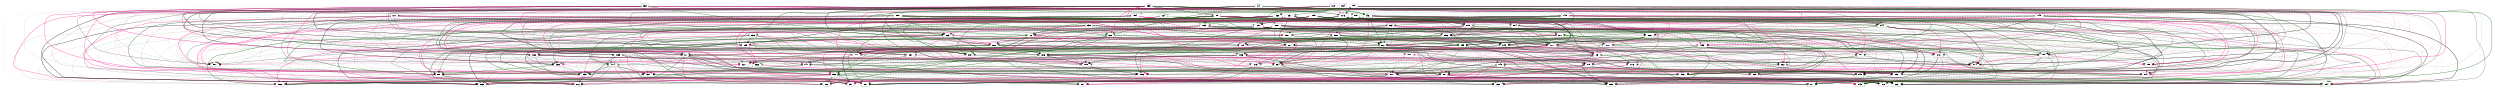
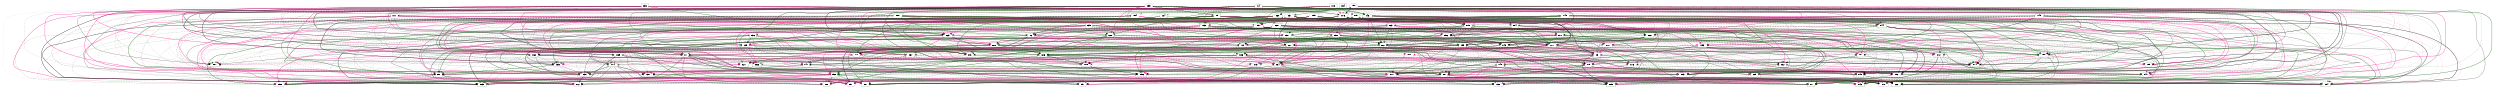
(2315, 17) -> (2315, 17)
